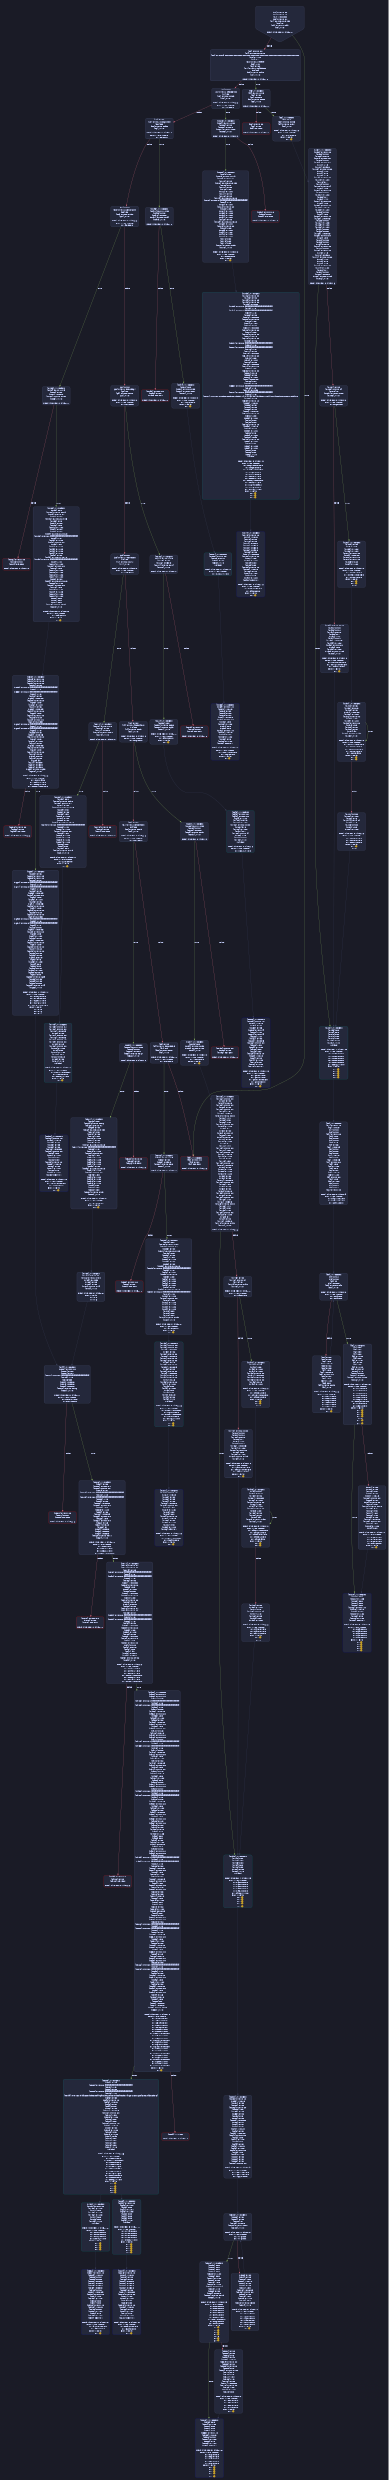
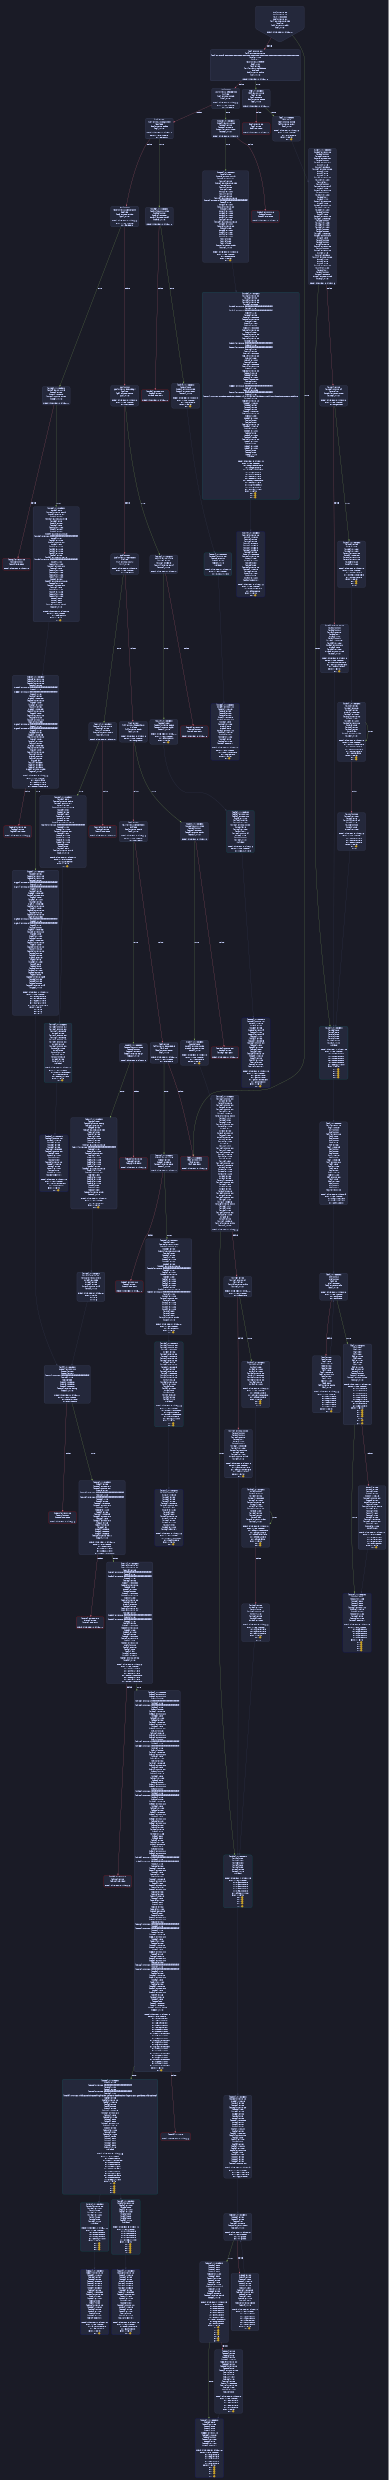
(175, 2137) -> (176, 2137)
